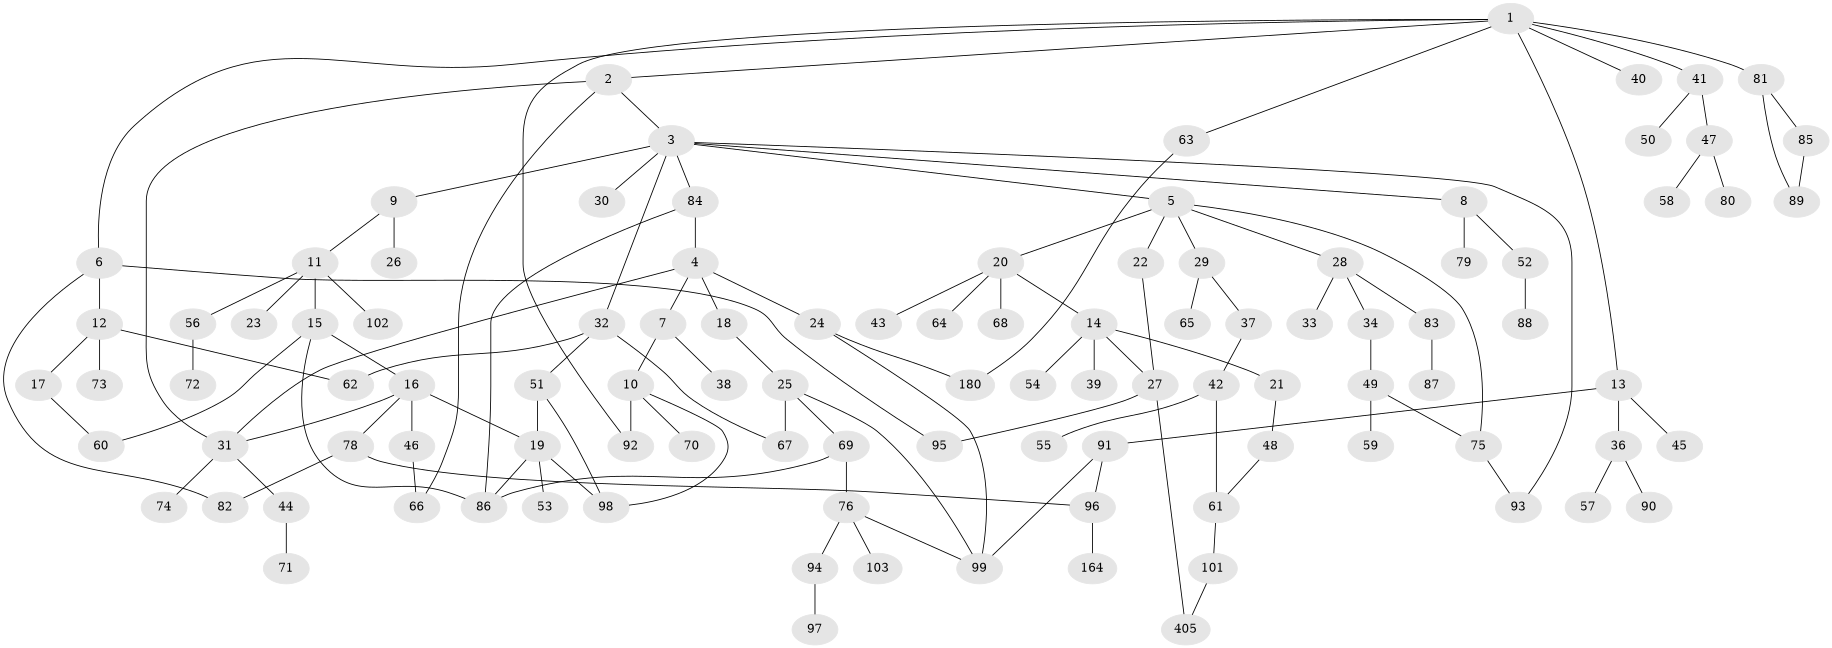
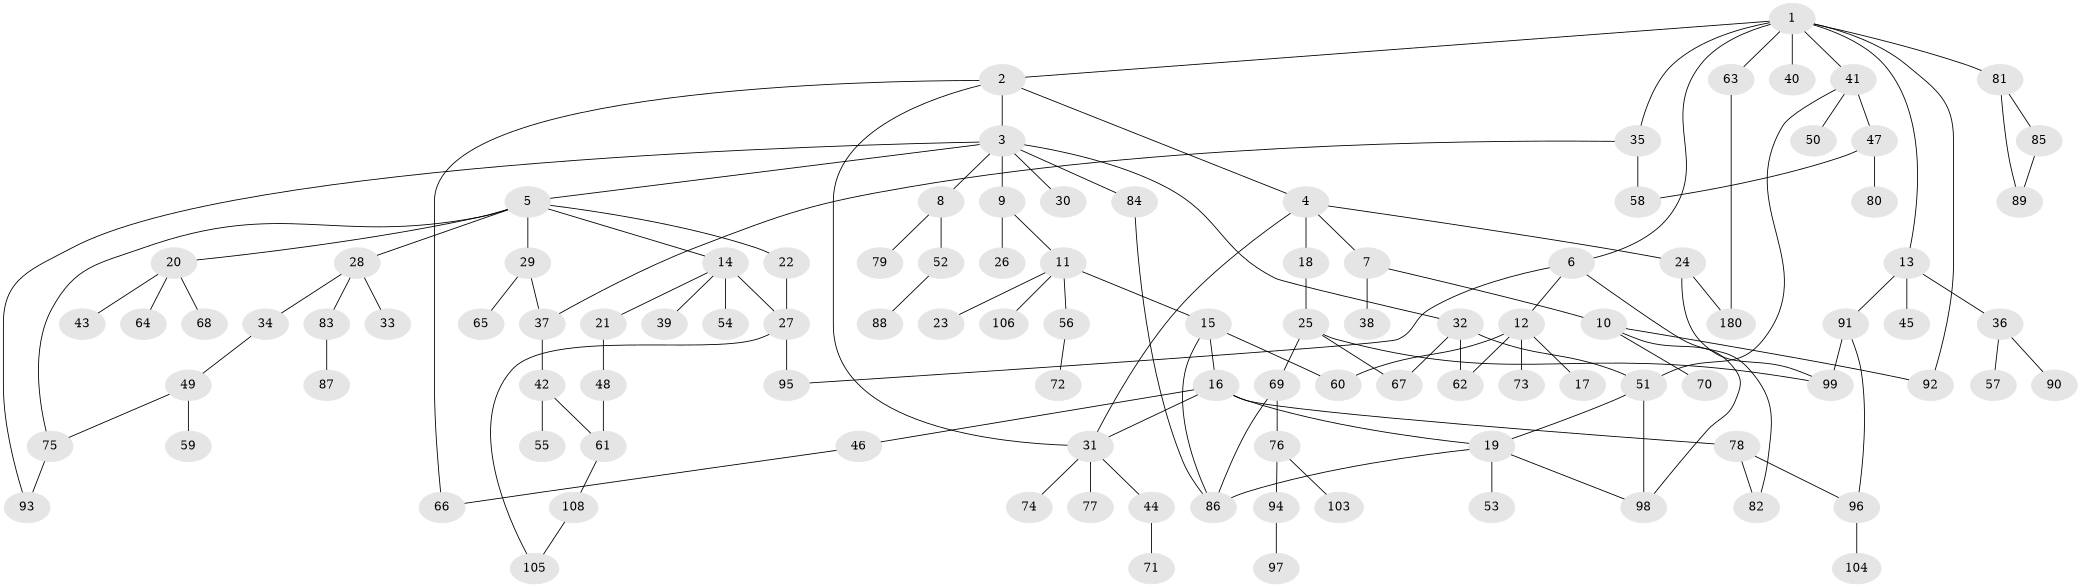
none -> (1638, 141)
(695, 233) -> (1154, 141)
none -> (1781, 256)
(1048, 294) -> (627, 232)
(378, 324) -> (1004, 324)
(70, 416) -> (1441, 353)
none -> (1090, 507)
(913, 538) -> none
(1093, 569) -> (1857, 569)
(1213, 569) -> (574, 507)
(1186, 630) -> (535, 569)
